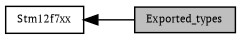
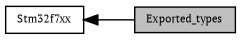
(45, 20) -> (45, 20)
